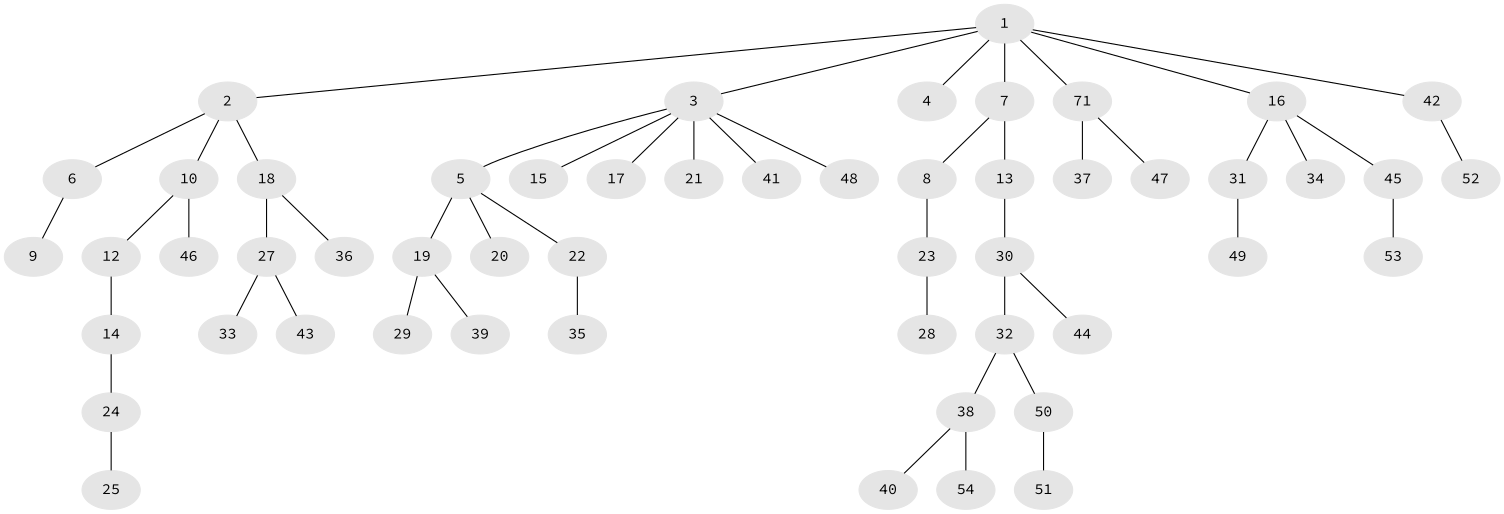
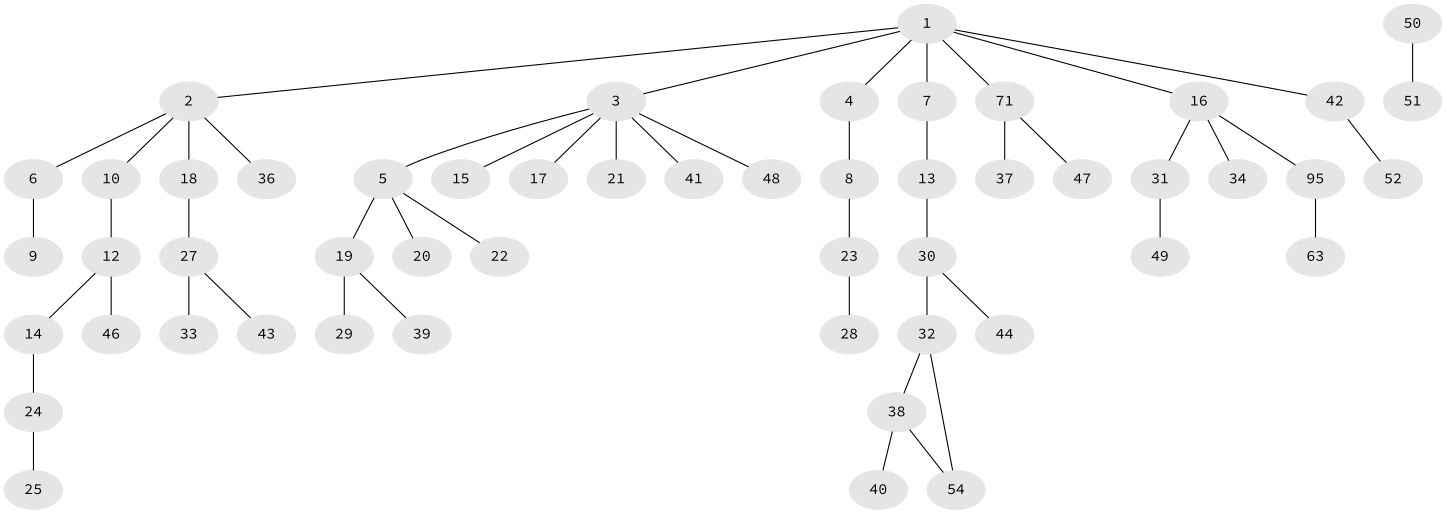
(966, 140) -> (849, 140)
(1393, 179) -> (1316, 179)
(189, 218) -> (111, 296)
(305, 218) -> (228, 140)
(1393, 257) -> (1316, 257)
(577, 335) -> none
(1024, 373) -> (942, 412)
